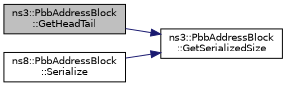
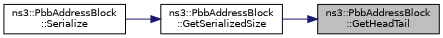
(138, 31) -> (295, 19)
(65, 67) -> (65, 19)
